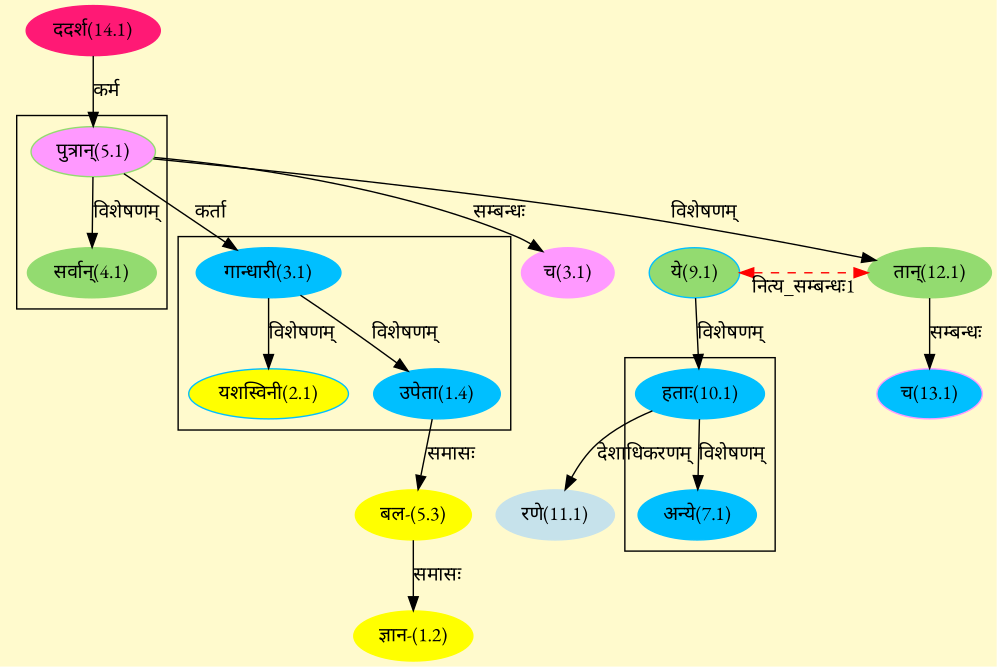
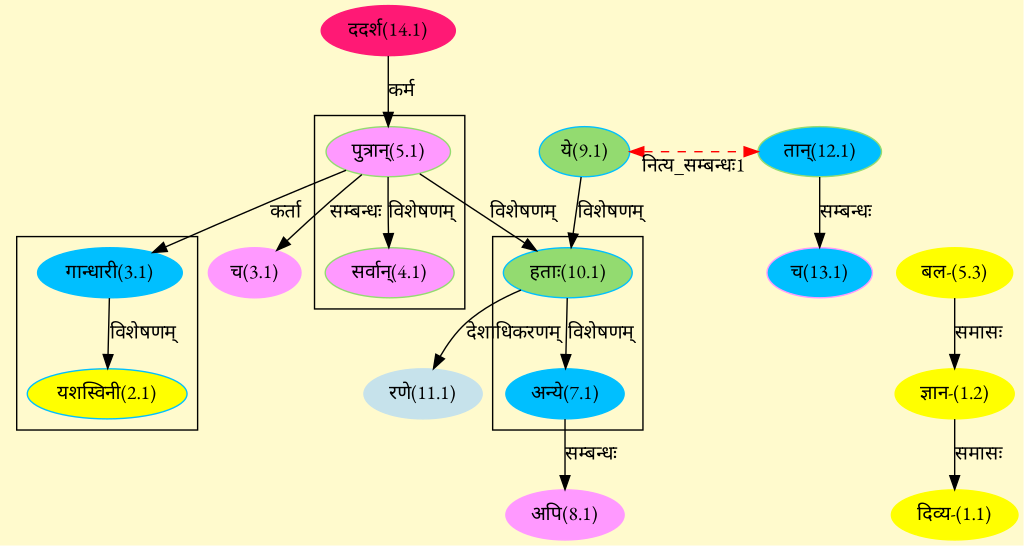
(509, 199) -> (475, 210)
(92, 273) -> (390, 273)
(930, 273) -> (820, 152)
(437, 394) -> none
(700, 394) -> (568, 273)
none -> (565, 515)
none -> (955, 515)
